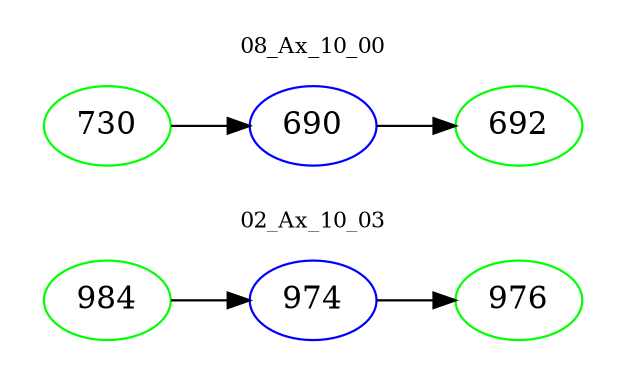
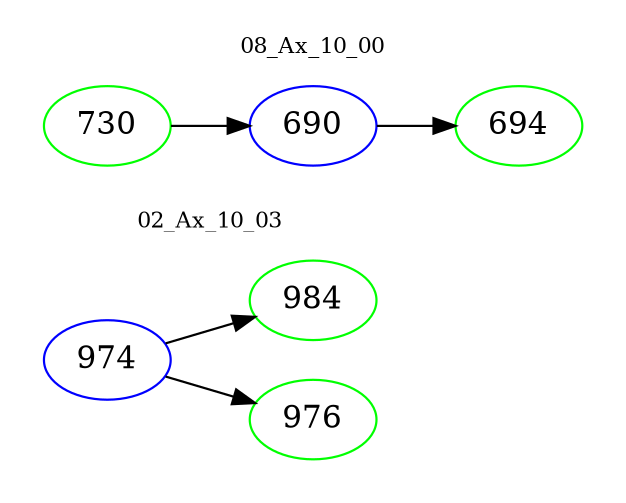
(519, 126) -> (519, 126)
(199, 300) -> (199, 333)
